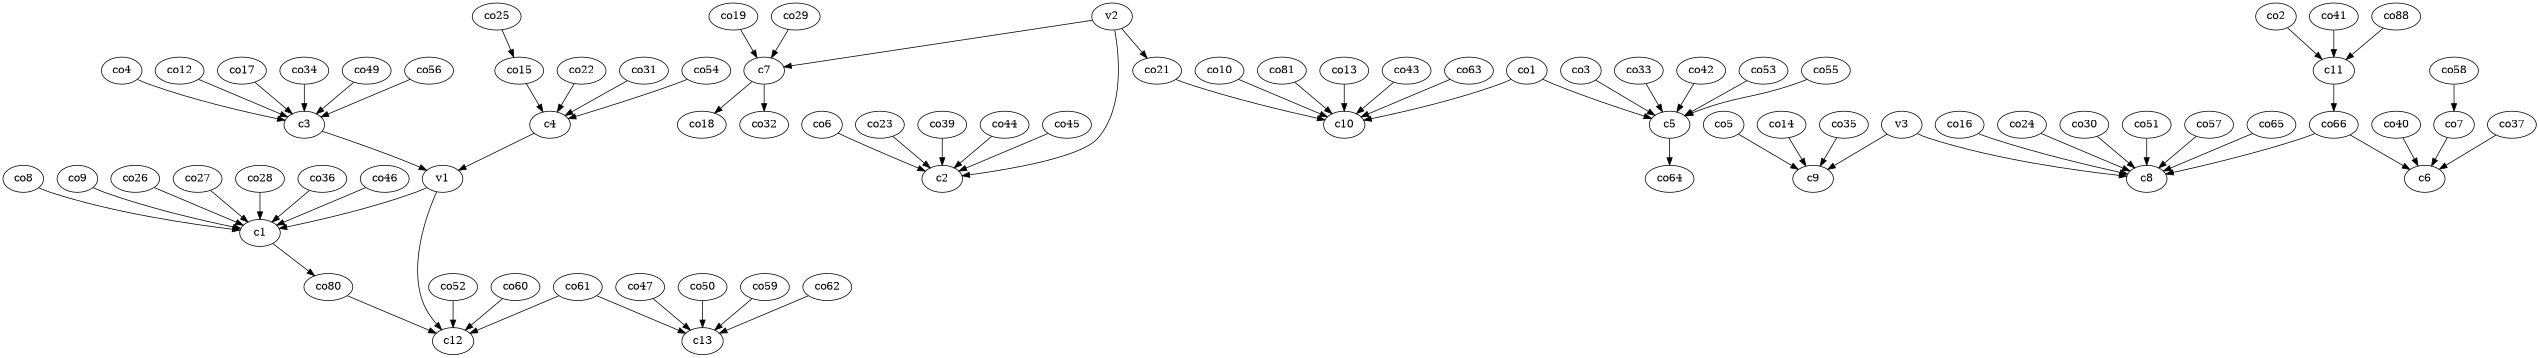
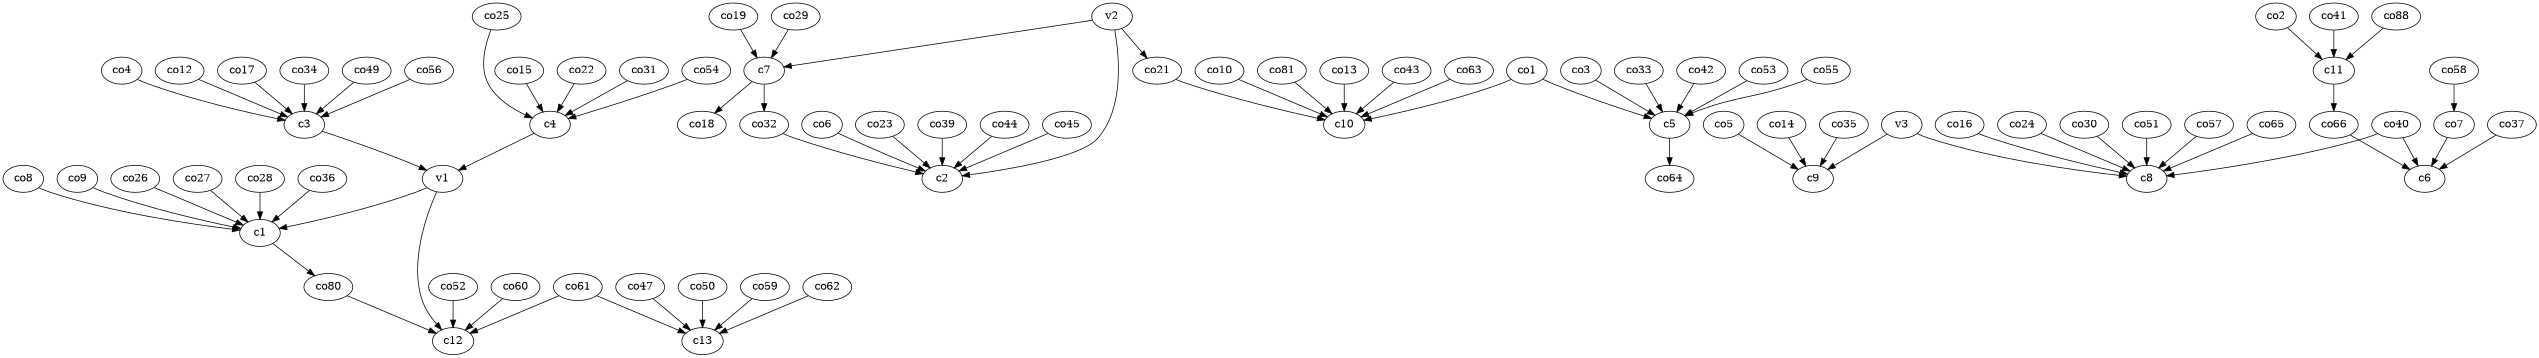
(506, 40) -> (487, 81)
none -> (849, 155)
(2245, 155) -> (2277, 159)
(385, 179) -> none
